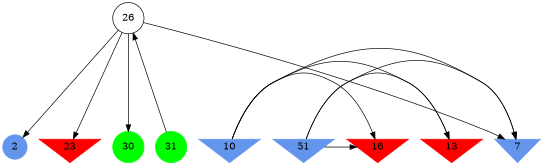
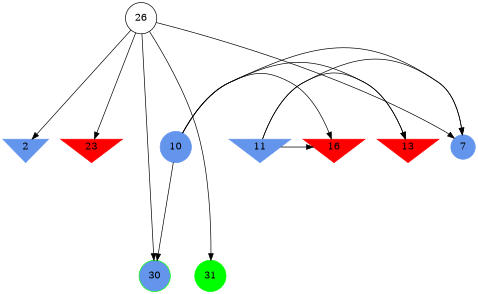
(151, 86) -> (199, 137)
(15, 147) -> (26, 147)
(128, 147) -> (155, 276)
(230, 147) -> (176, 147)
(304, 147) -> (260, 147)
(518, 147) -> (463, 147)
none -> (166, 208)
